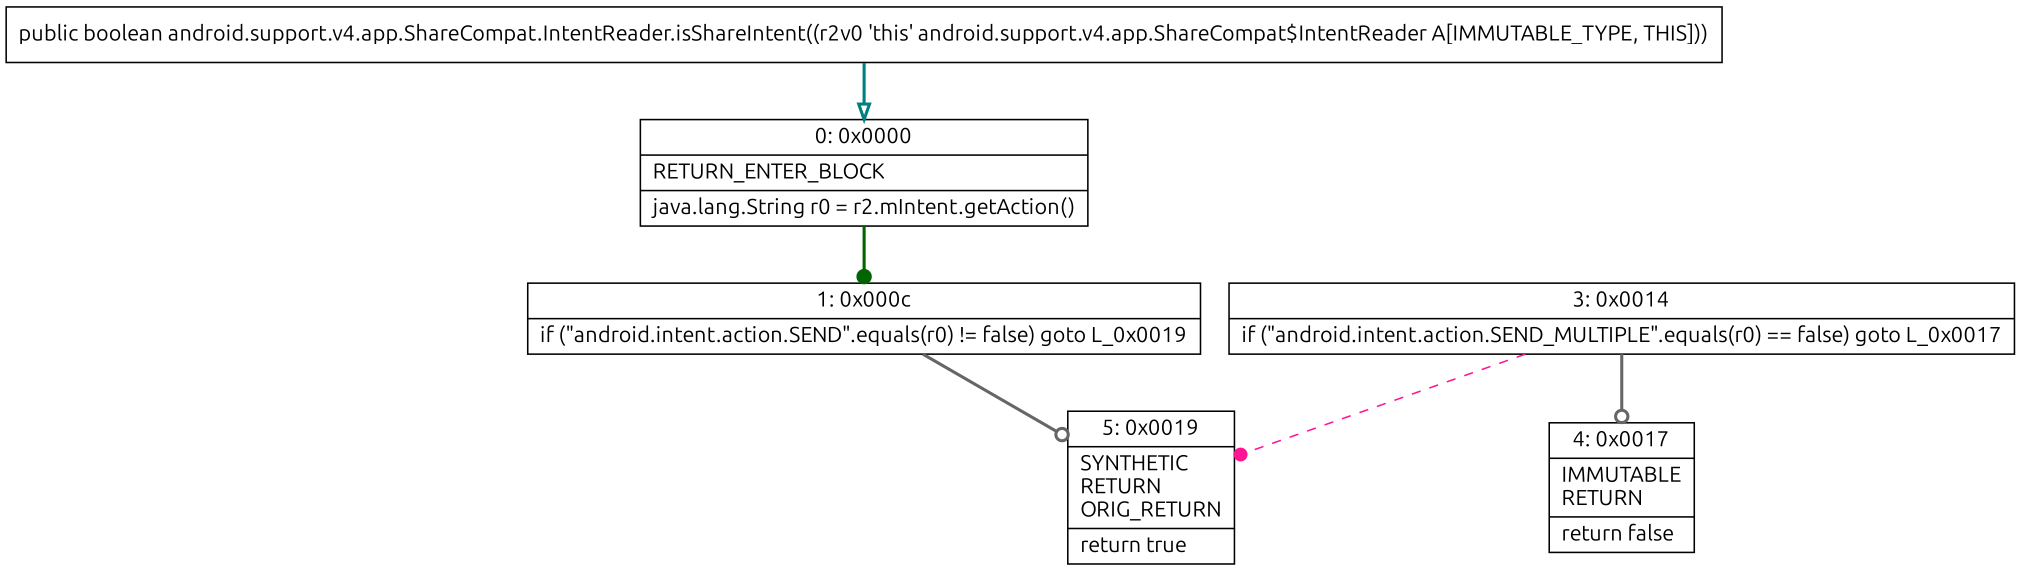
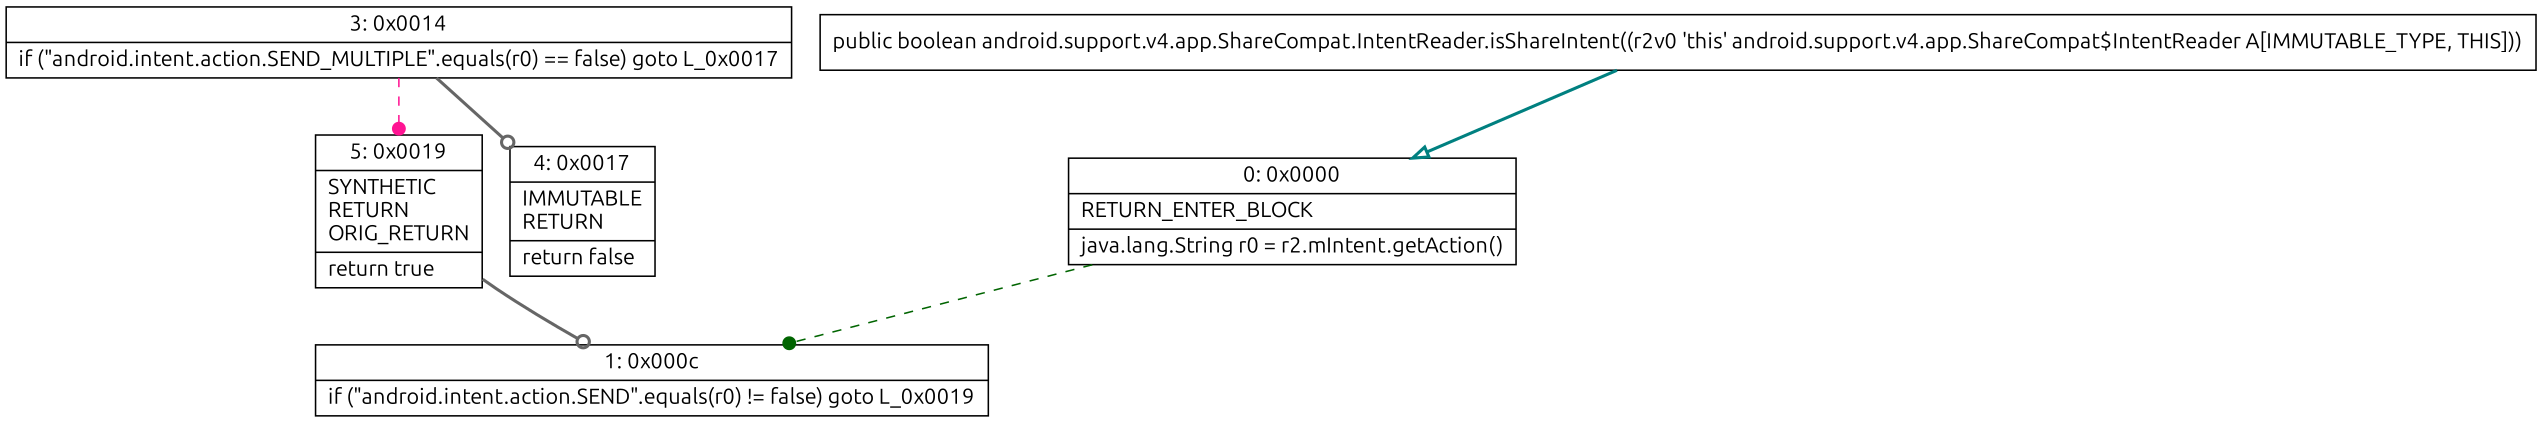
(864, 248) -> (944, 303)
(990, 393) -> (529, 310)
